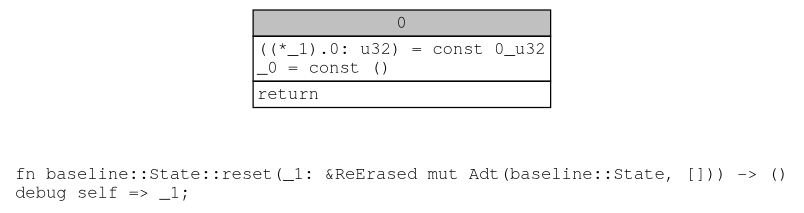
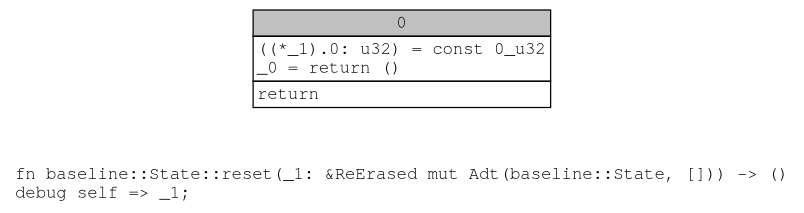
(324, 68) -> (329, 68)
